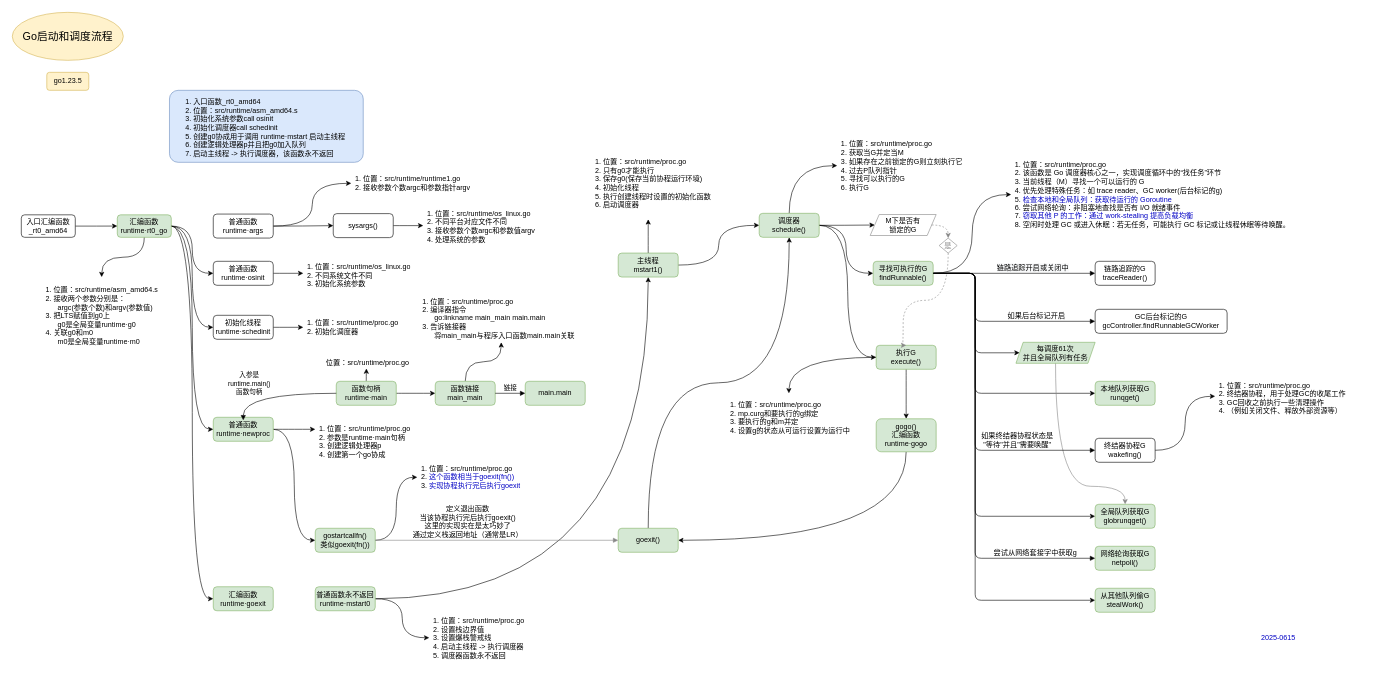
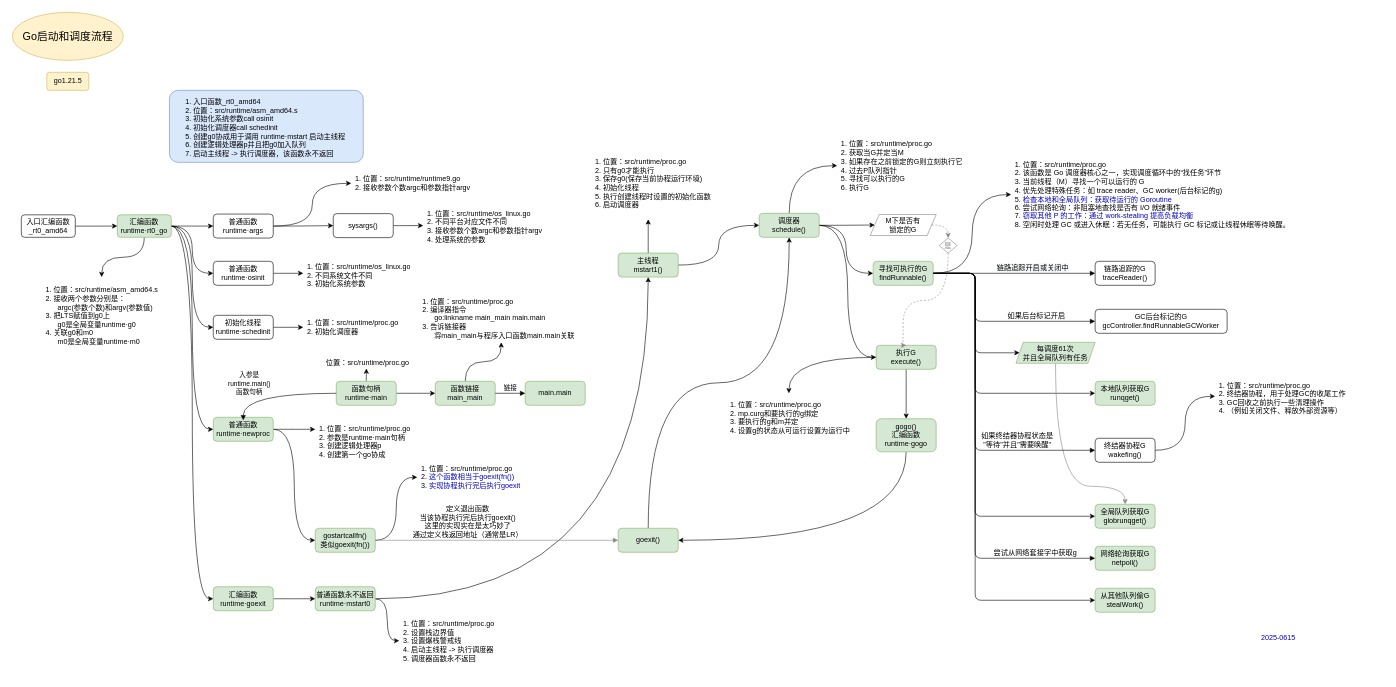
(68, 81) -> (68, 81)
(395, 183) -> (395, 183)
none -> (207, 226)
(465, 226) -> (467, 226)
none -> (309, 599)
(489, 638) -> (459, 641)
